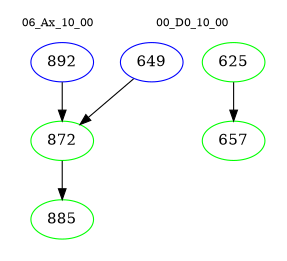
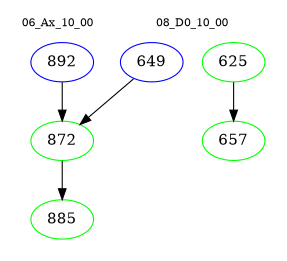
(193, 23) -> (193, 23)
